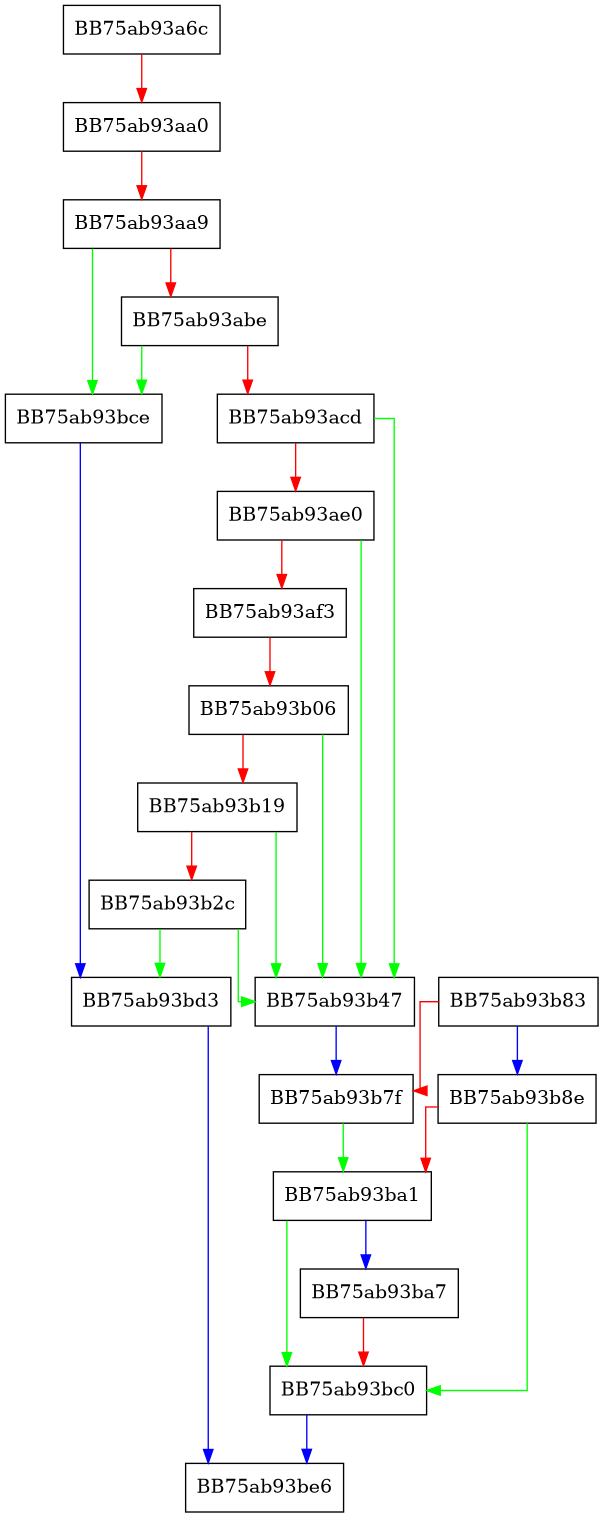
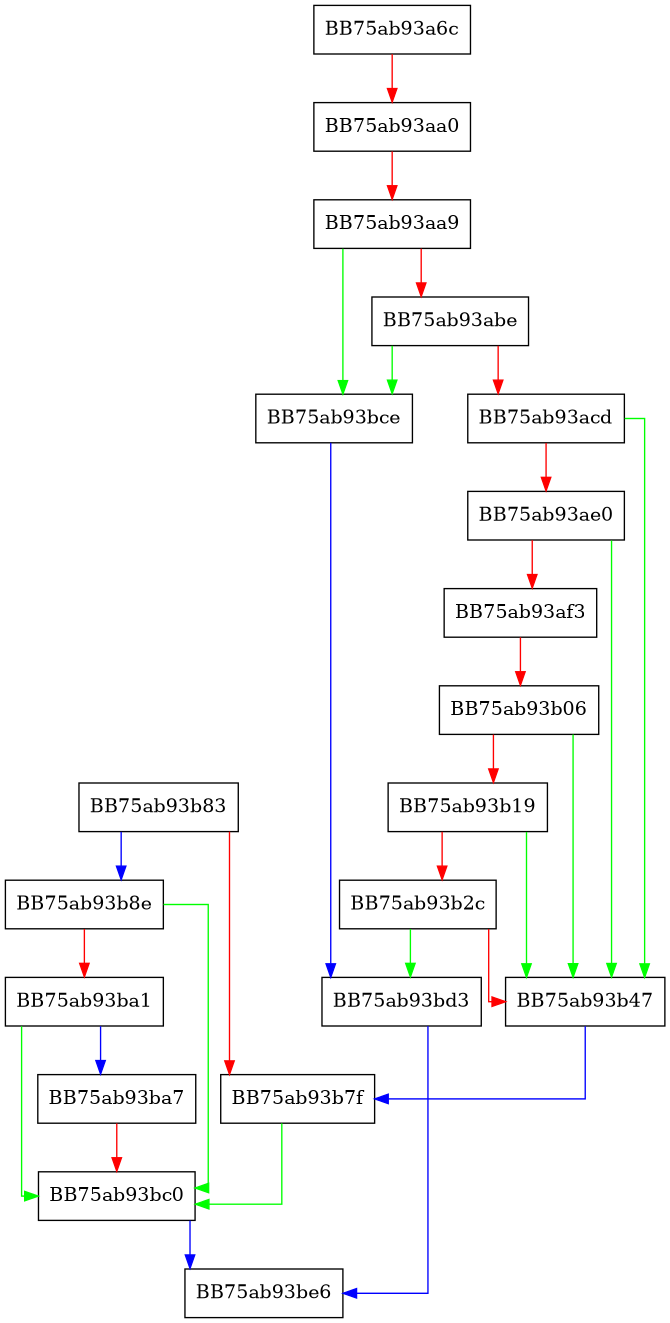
(238, 967) -> (489, 967)
(343, 1141) -> (282, 1200)
